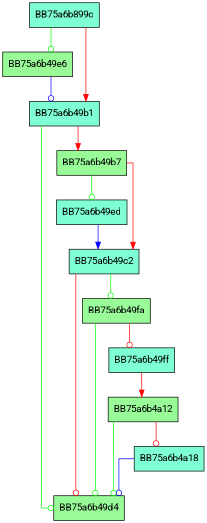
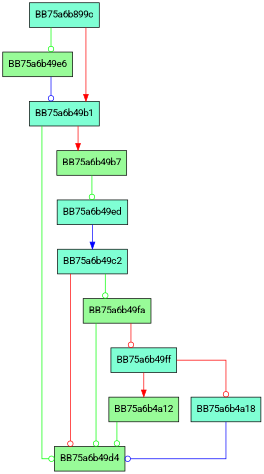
(133, 199) -> none
(156, 431) -> (217, 360)
